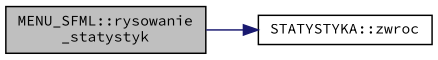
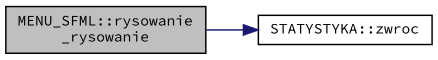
(106, 30) -> (106, 30)
